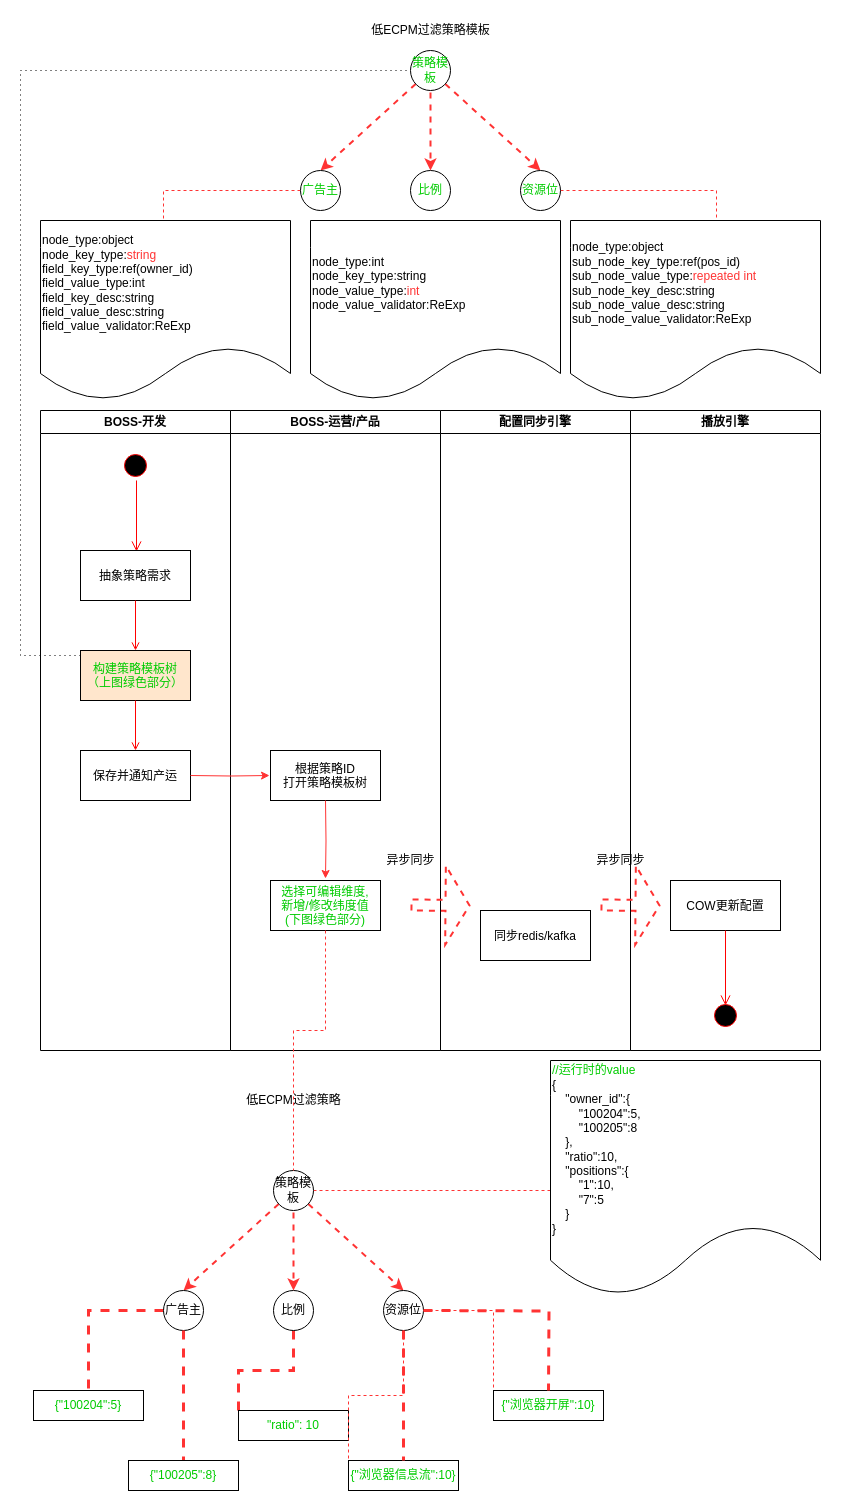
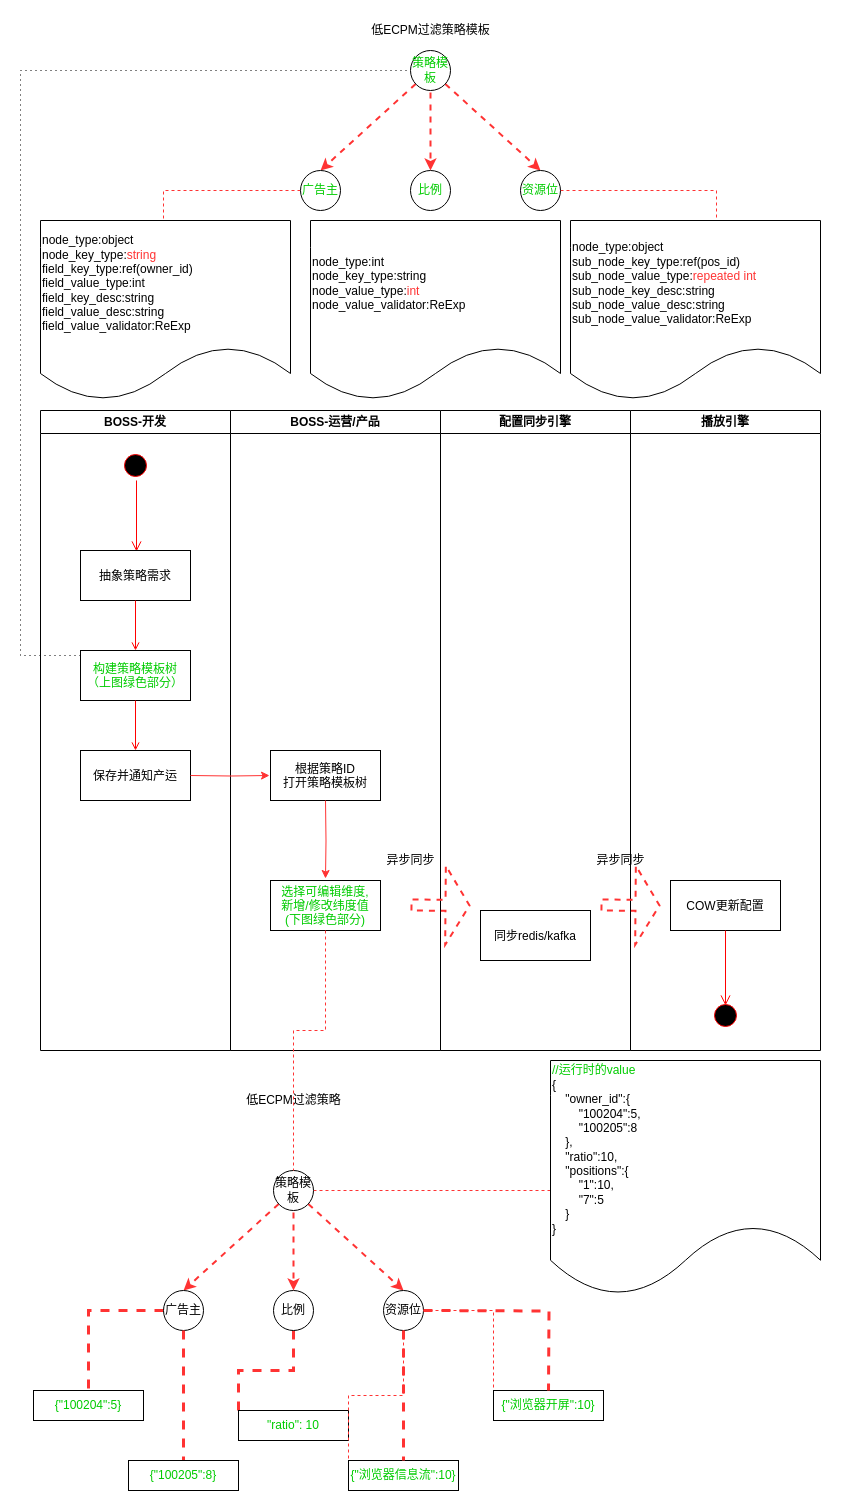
(136, 676) -> (136, 676)
